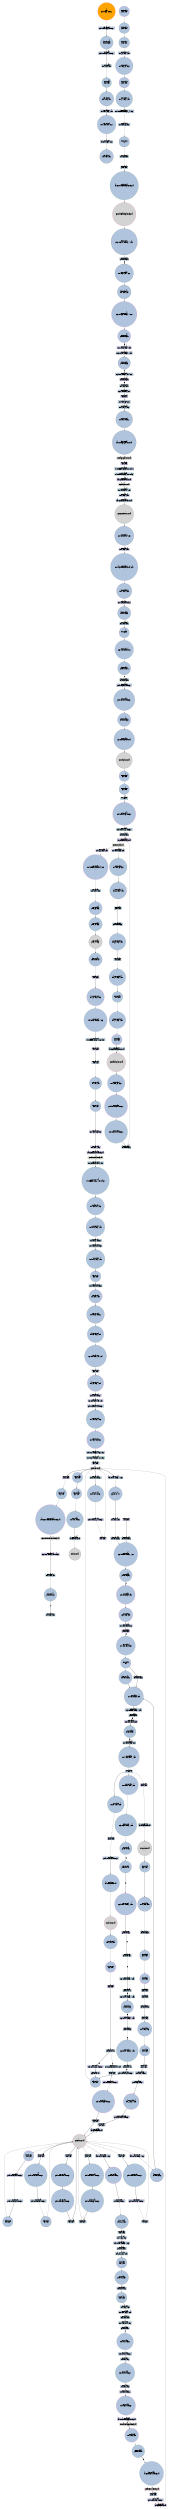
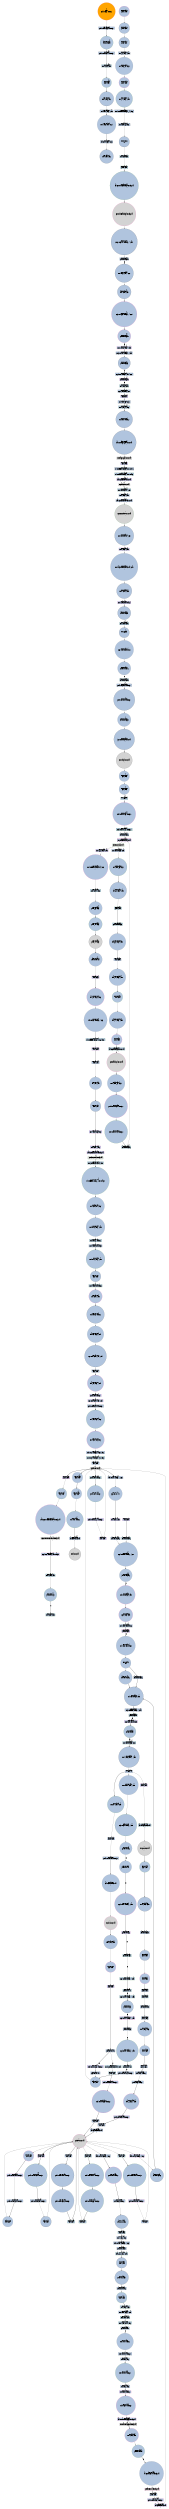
(122, 2117) -> (122, 2117)
